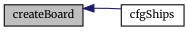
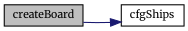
(108, 8) -> (97, 23)
